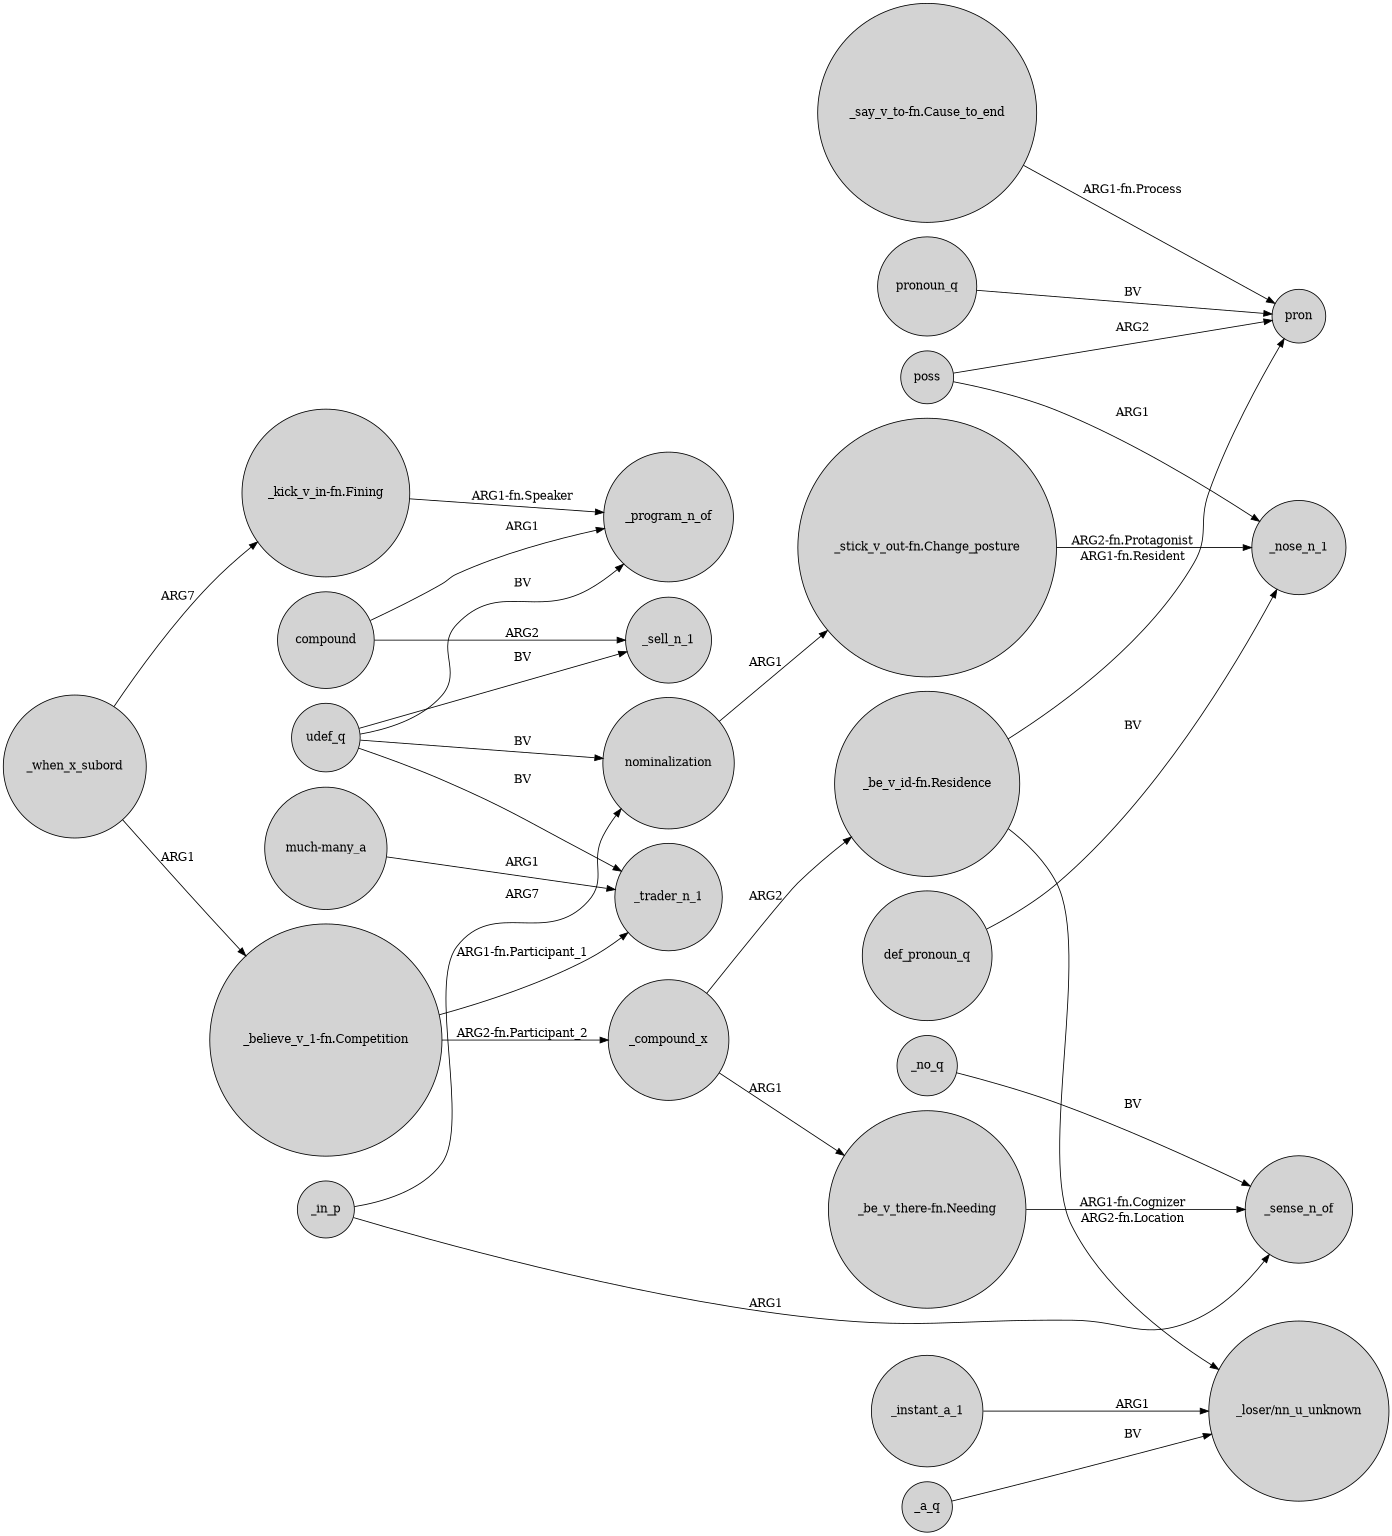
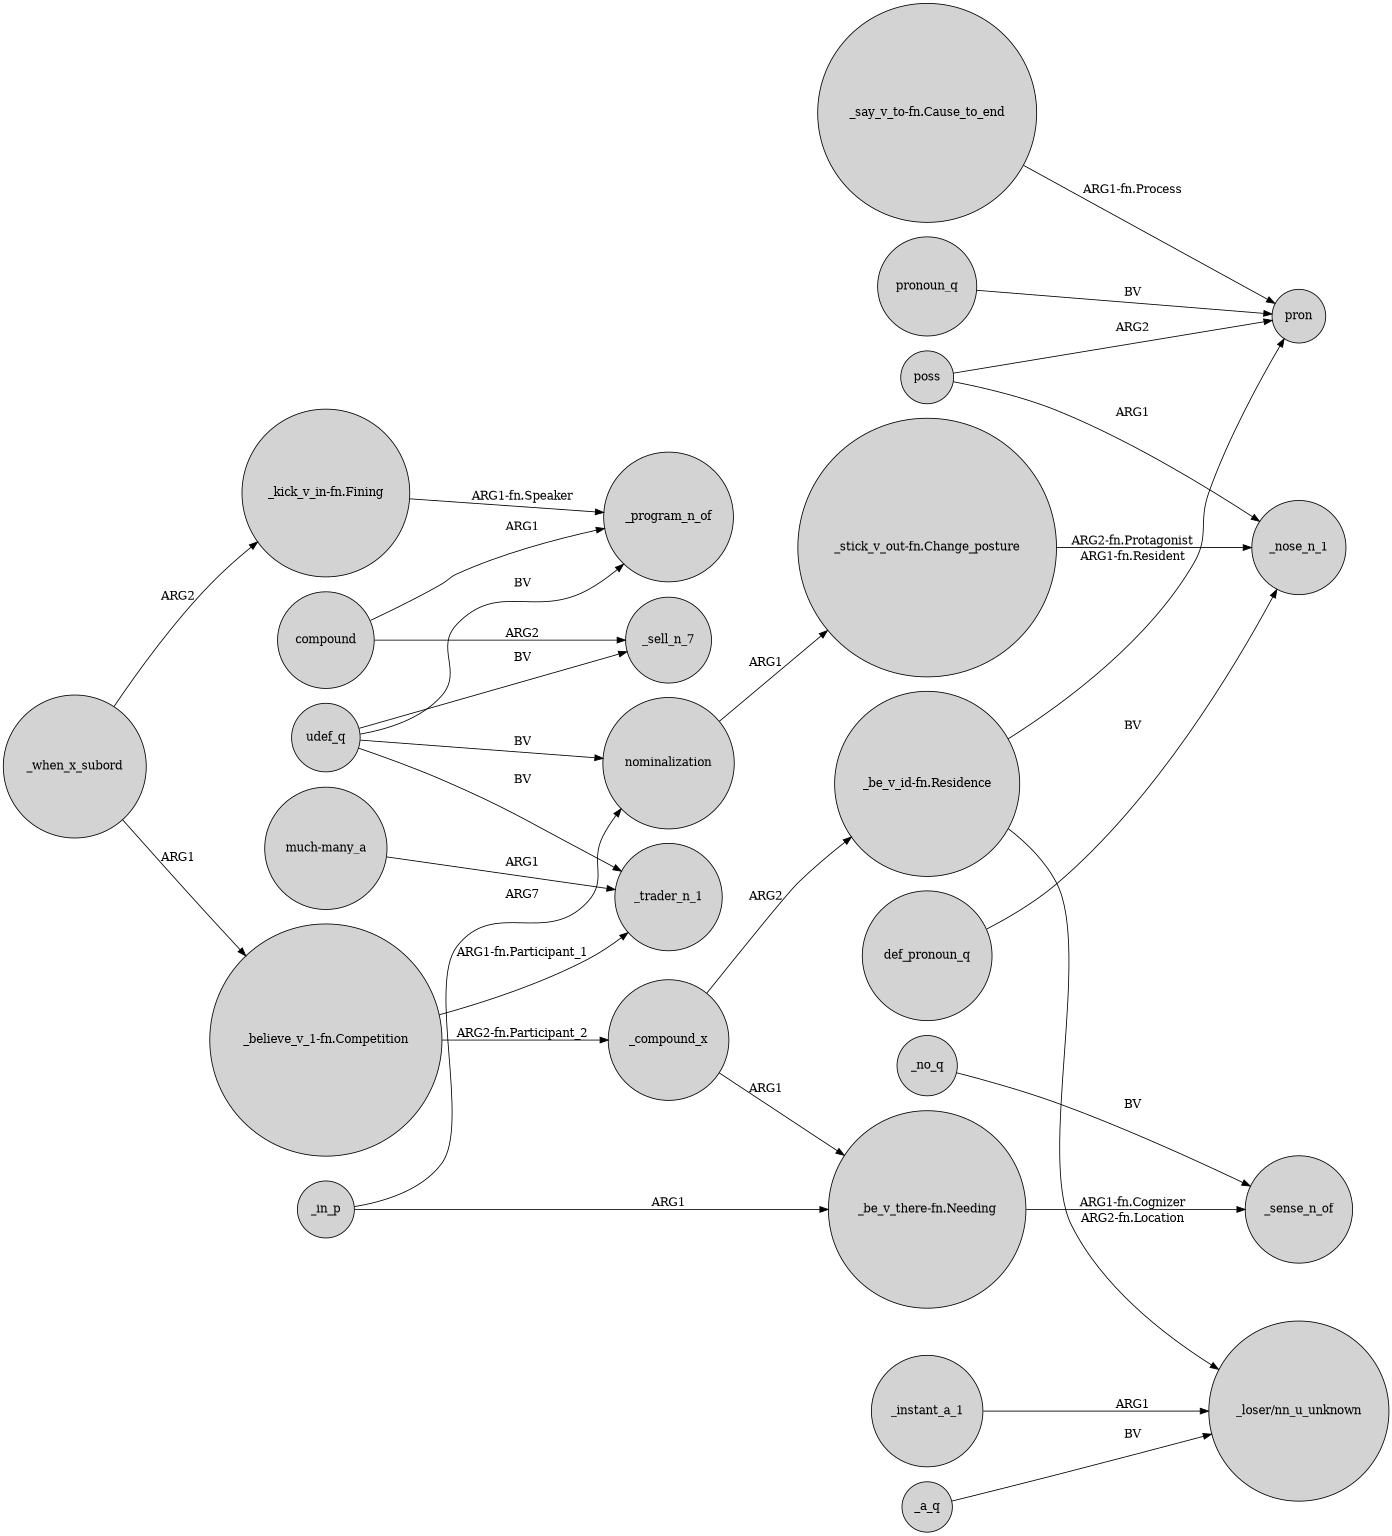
(178, 597) -> (178, 597)
(669, 640) -> (669, 640)
(816, 1318) -> (587, 1209)
